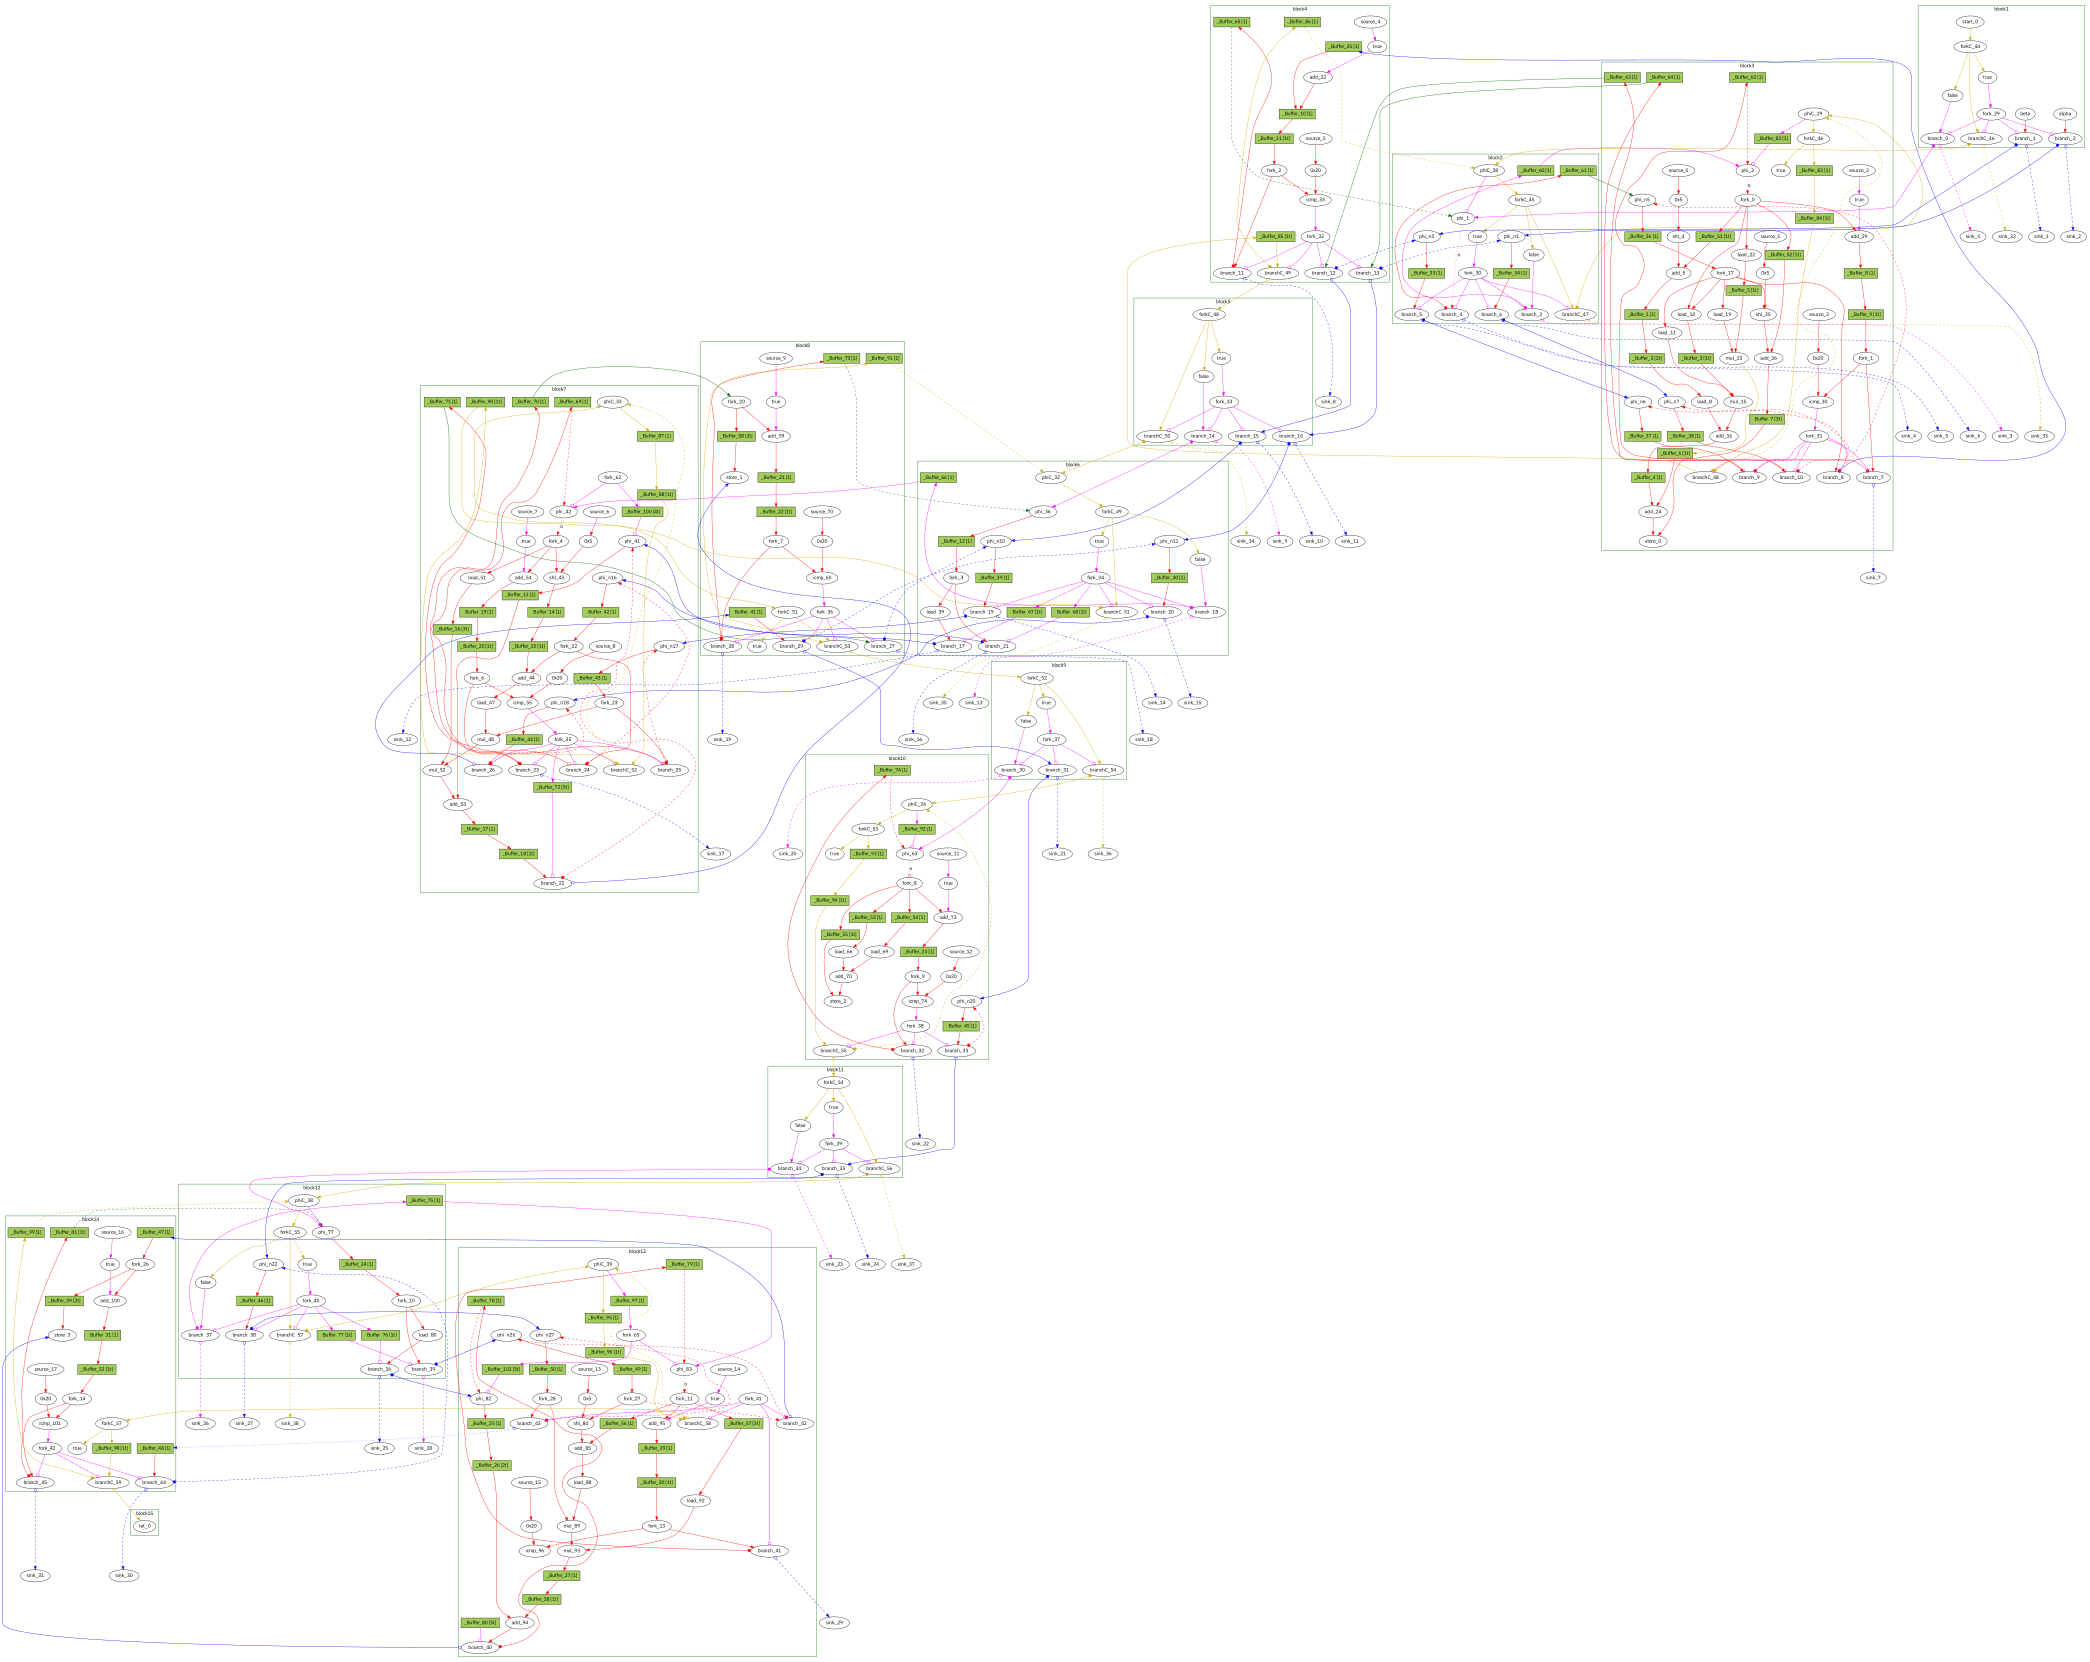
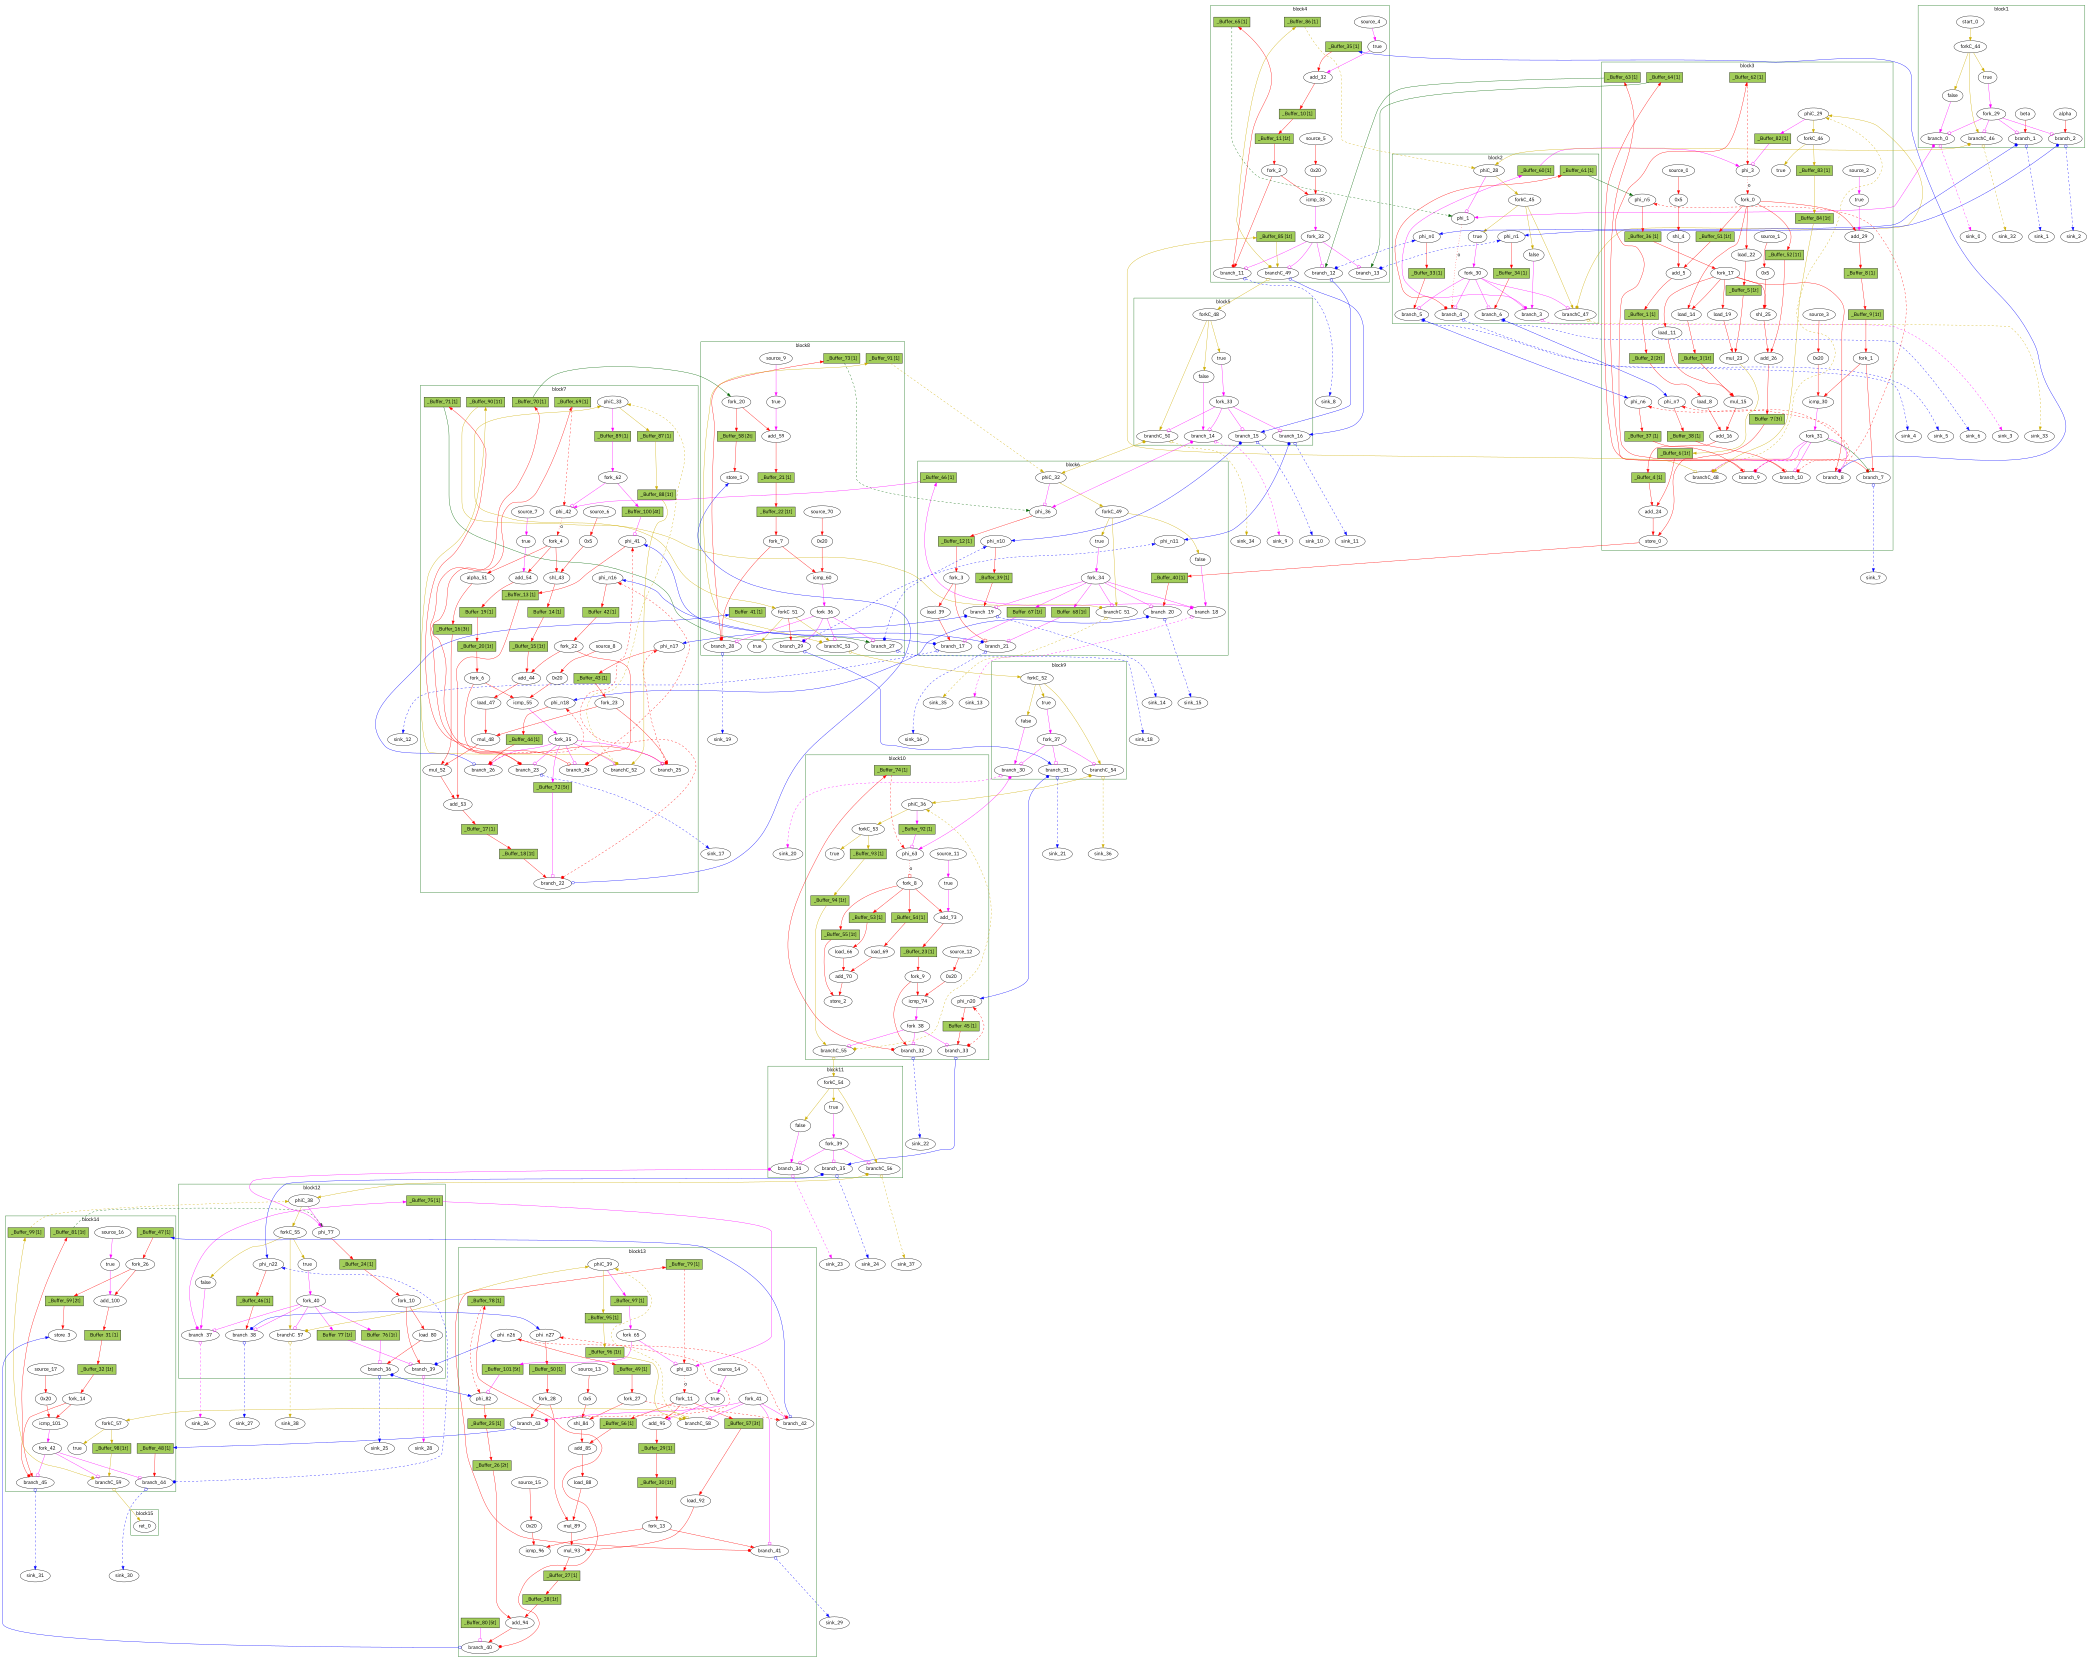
(1297, 69) -> (1323, 58)
(1377, 381) -> (1364, 354)
none -> (613, 436)
(1852, 452) -> (1852, 452)
none -> (1047, 493)
(1170, 559) -> (1415, 559)
(477, 578) -> (477, 578)
(958, 614) -> (958, 614)
(765, 626) -> (790, 628)
(345, 1442) -> (345, 1442)
